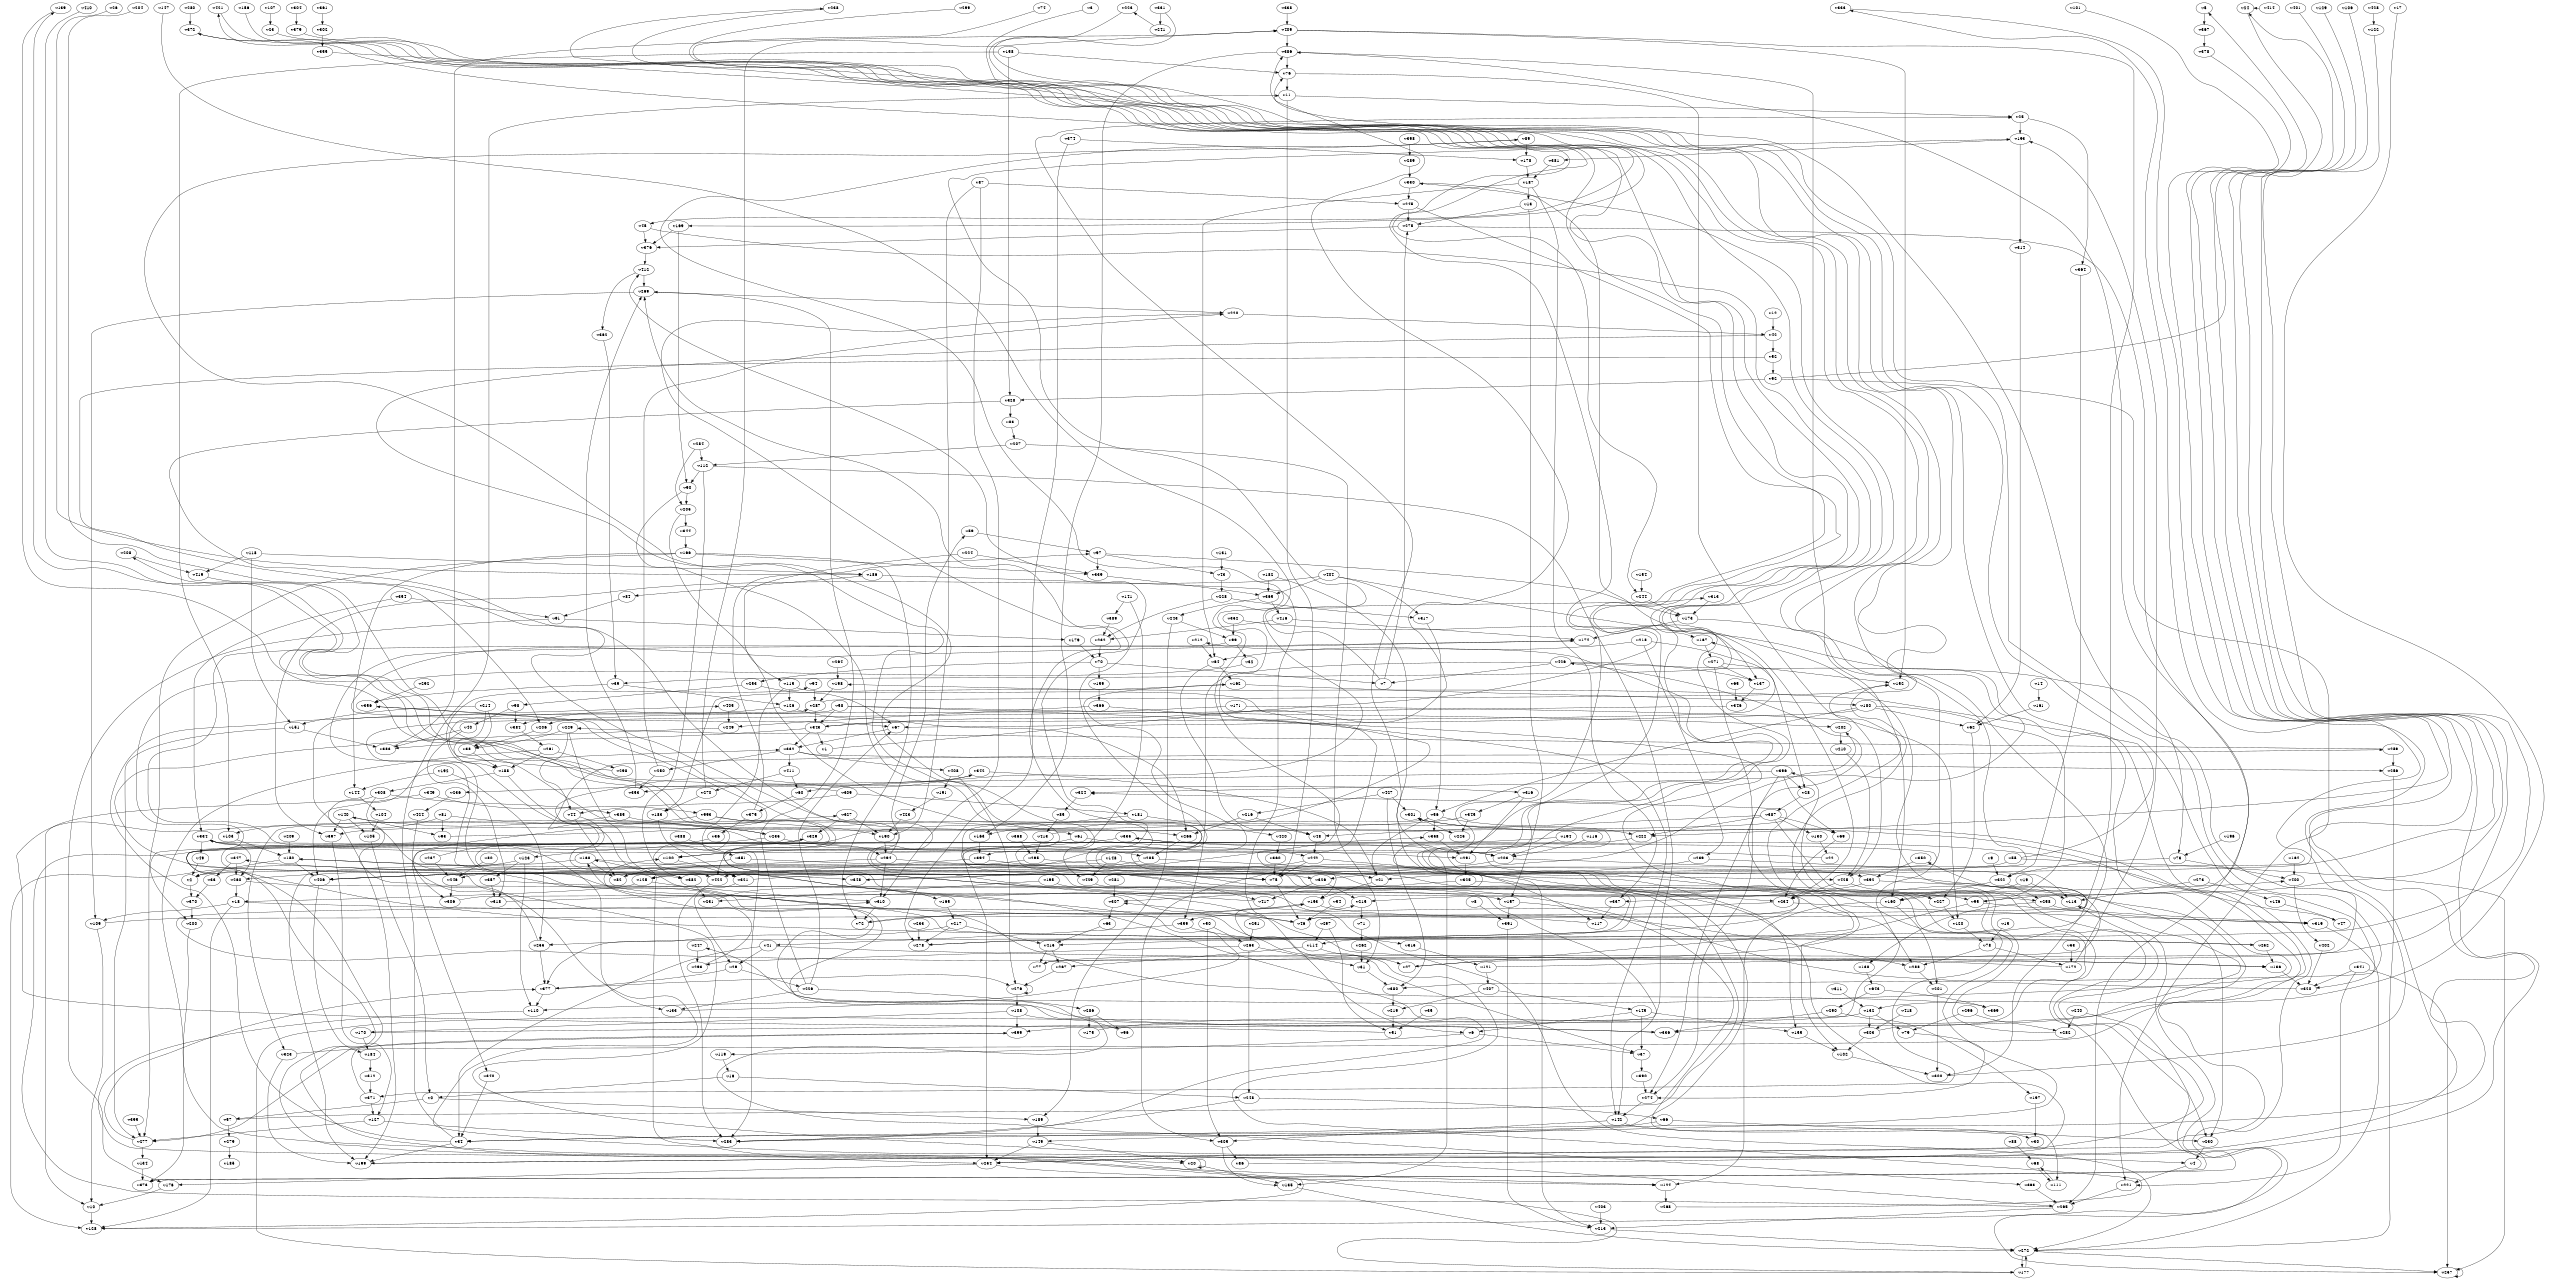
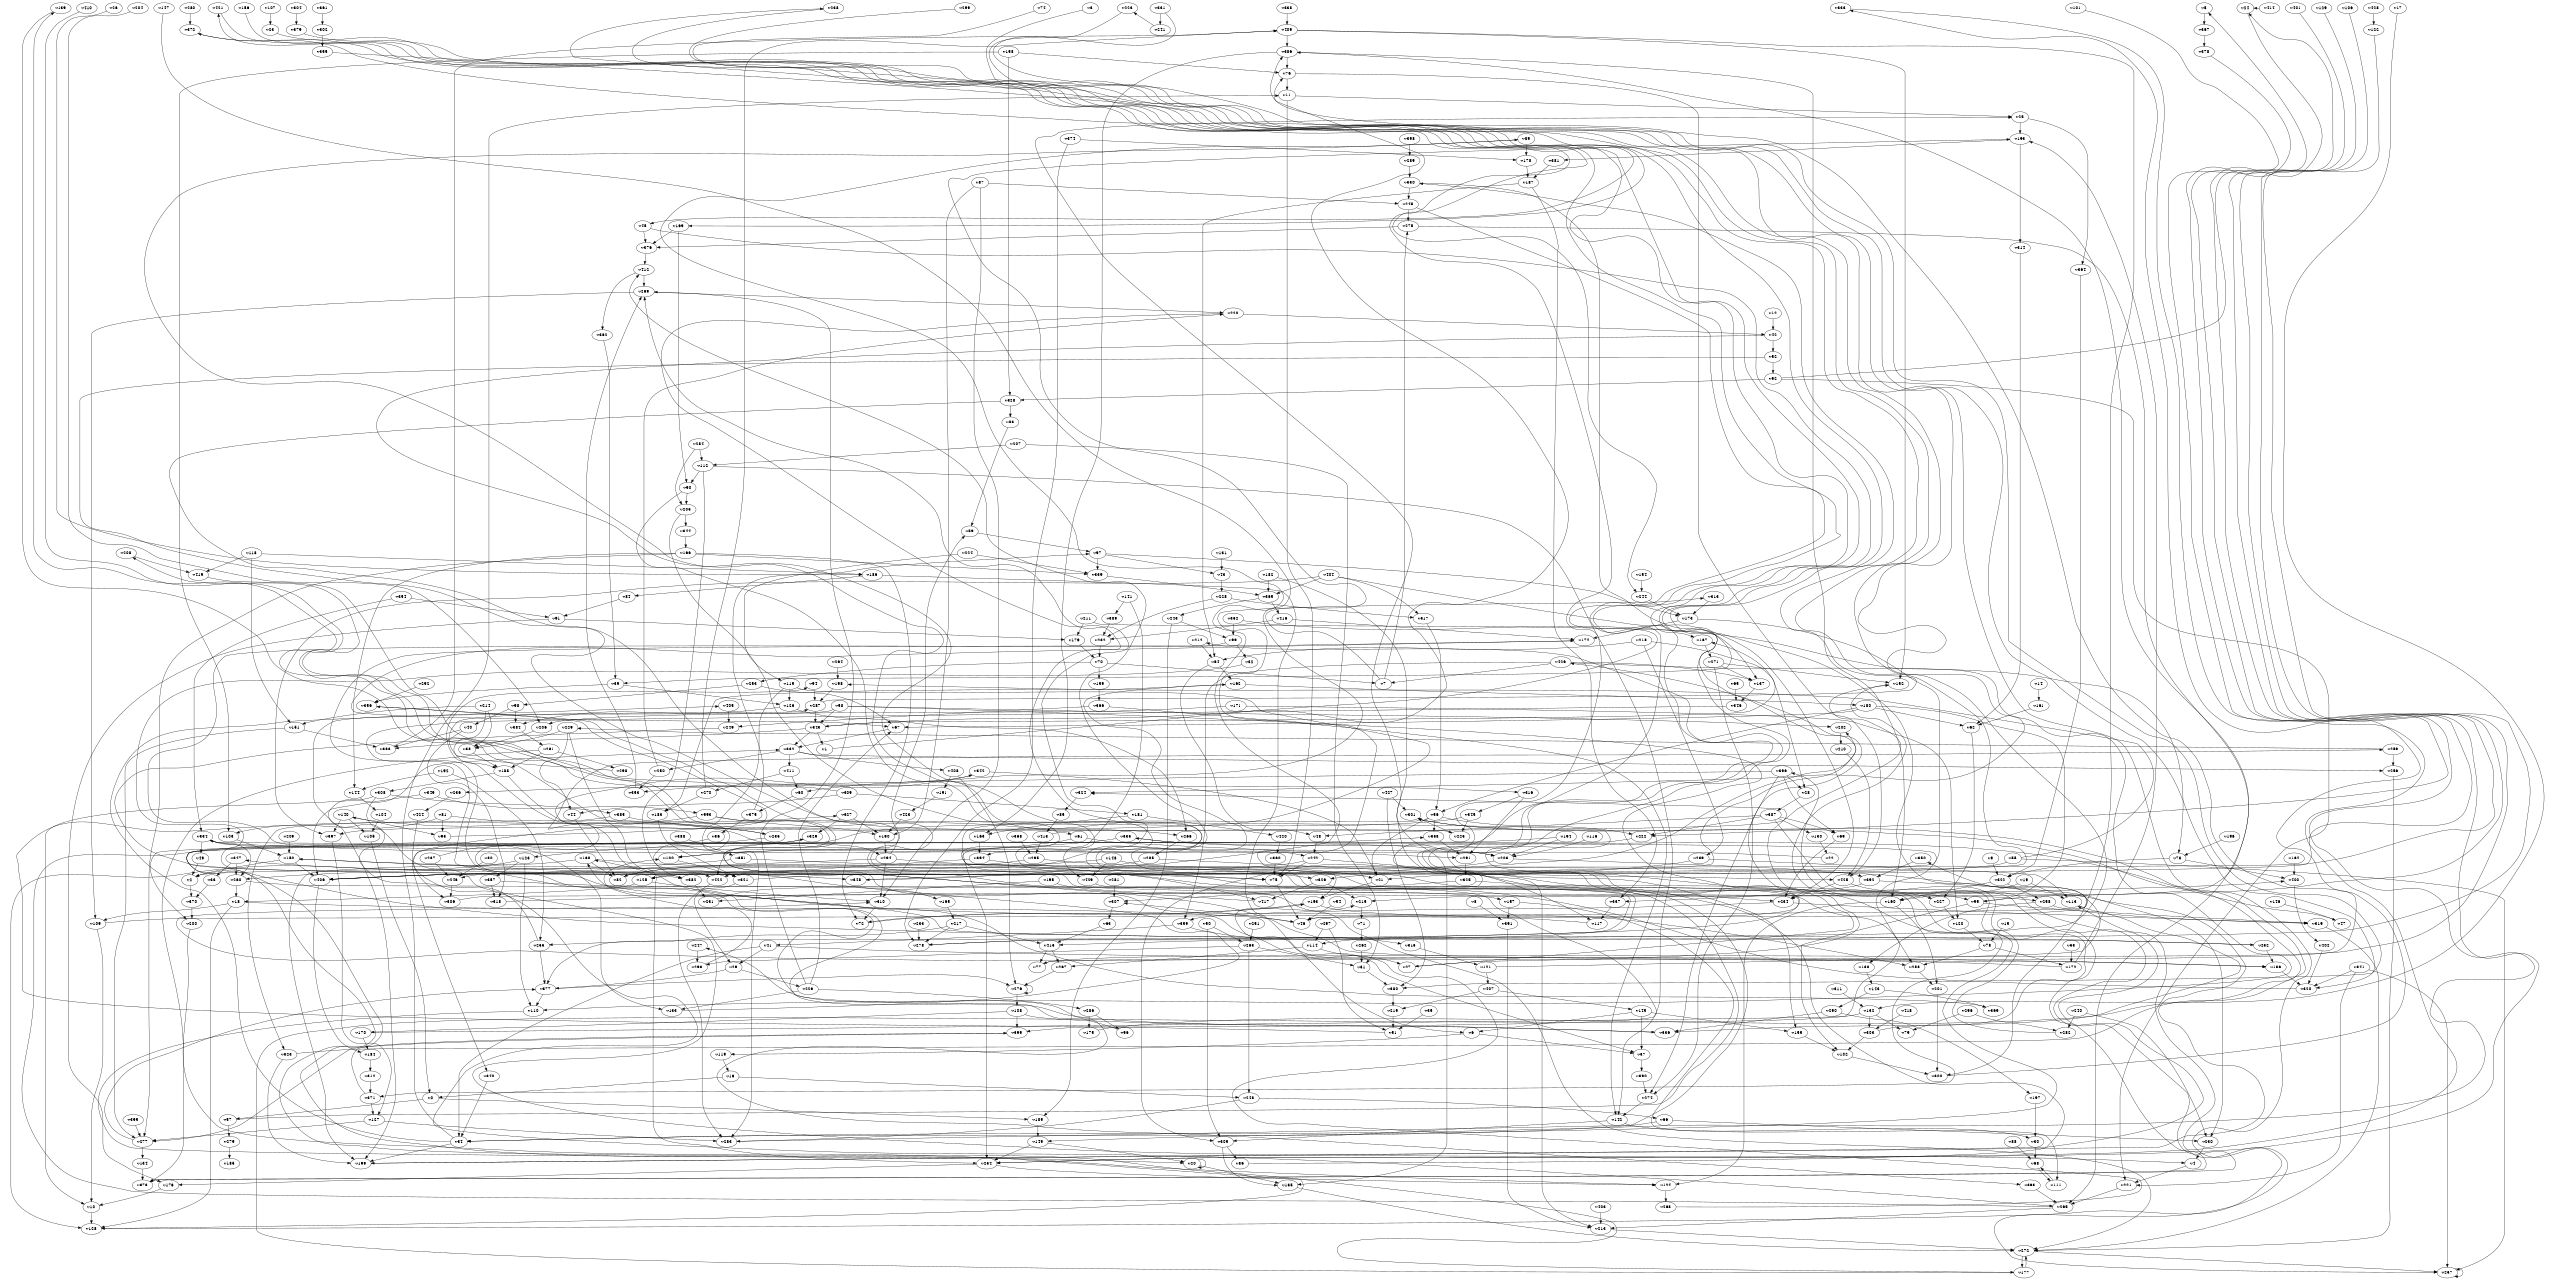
(1528, 204) -> none
(1013, 432) -> (991, 470)
none -> (1086, 619)
(1248, 815) -> none
(960, 848) -> none
(2199, 880) -> none
(1874, 989) -> (1874, 989)
(1366, 991) -> none
(1870, 1095) -> none
none -> (2035, 1151)
